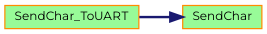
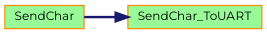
(155, 17) -> (100, 17)
